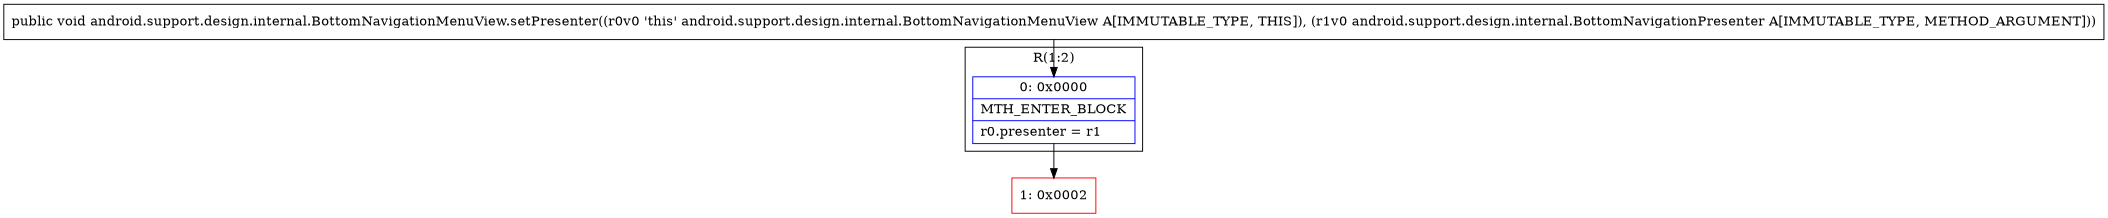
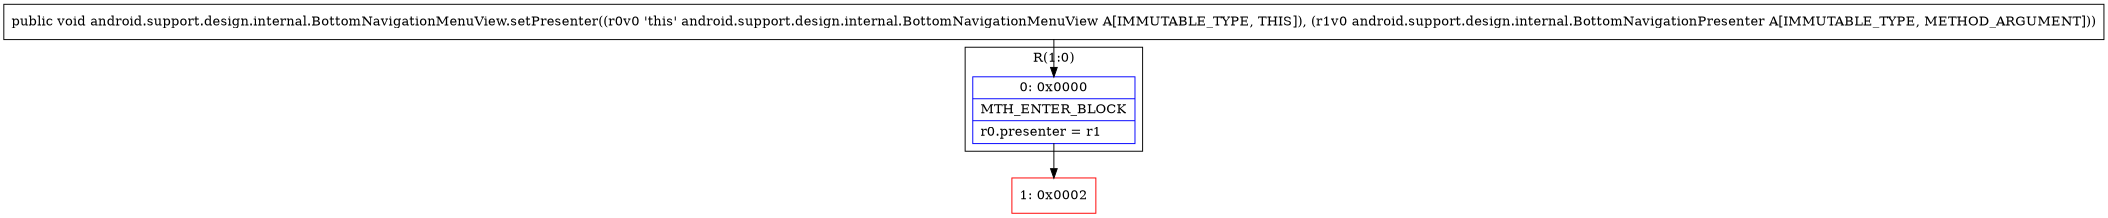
(1054, 58) -> (1054, 58)
